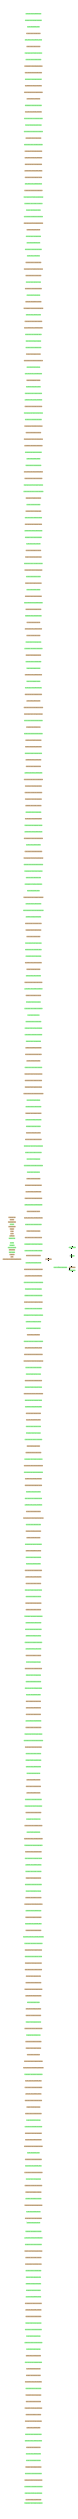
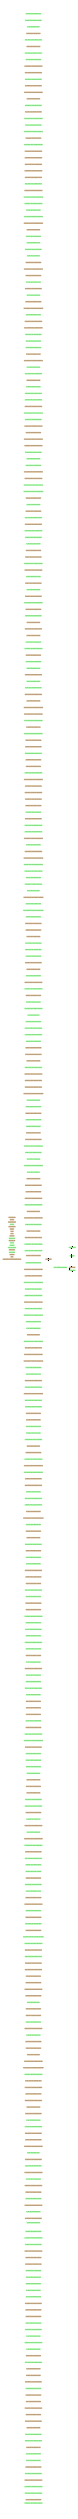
none -> (12, 1241)
